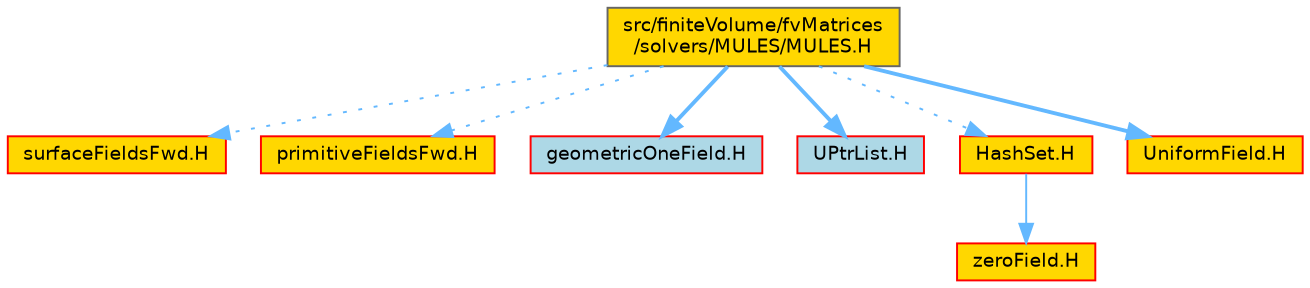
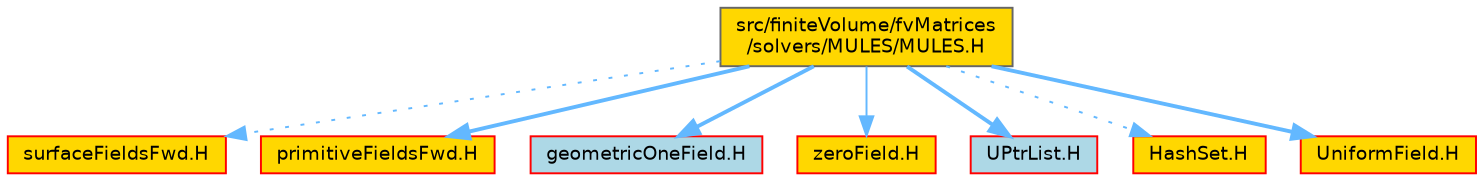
(558, 98) -> (609, 99)
(1026, 199) -> (867, 91)
